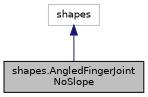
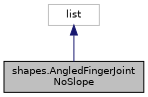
(74, 15) -> (74, 15)
